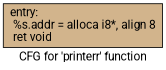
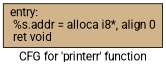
(83, 25) -> (83, 25)
